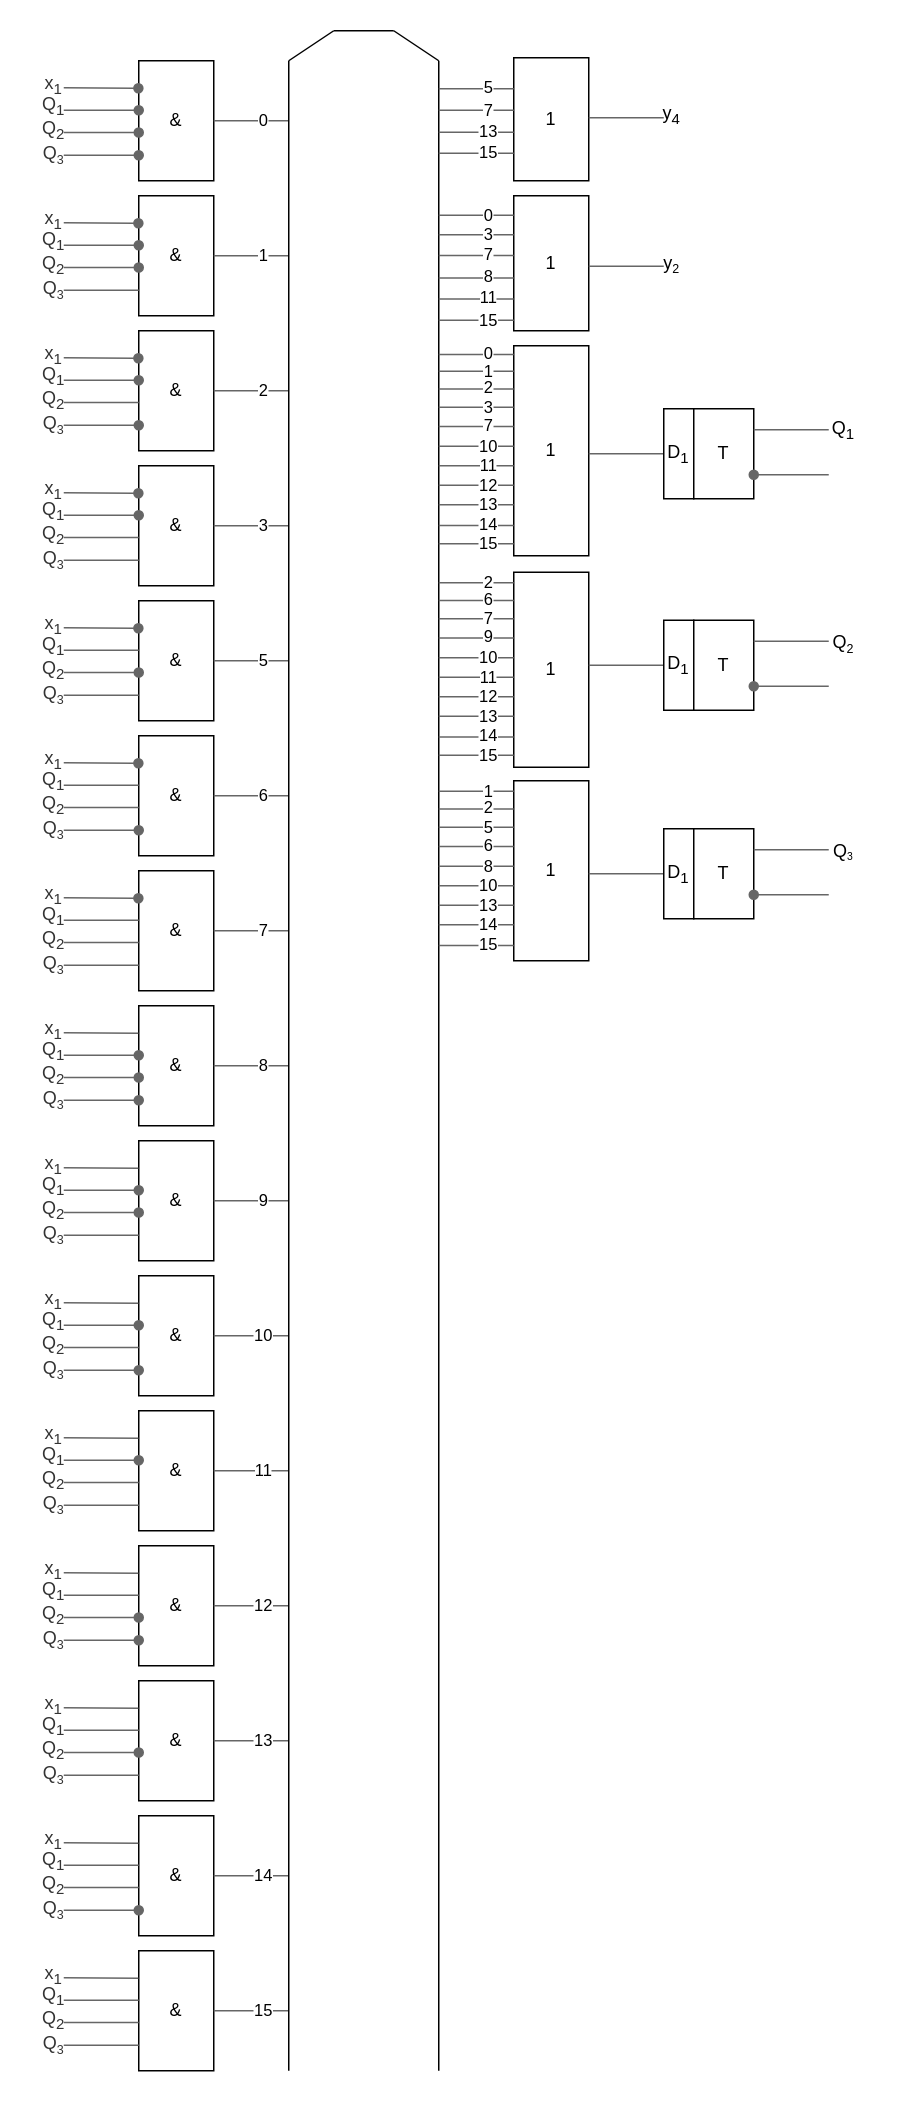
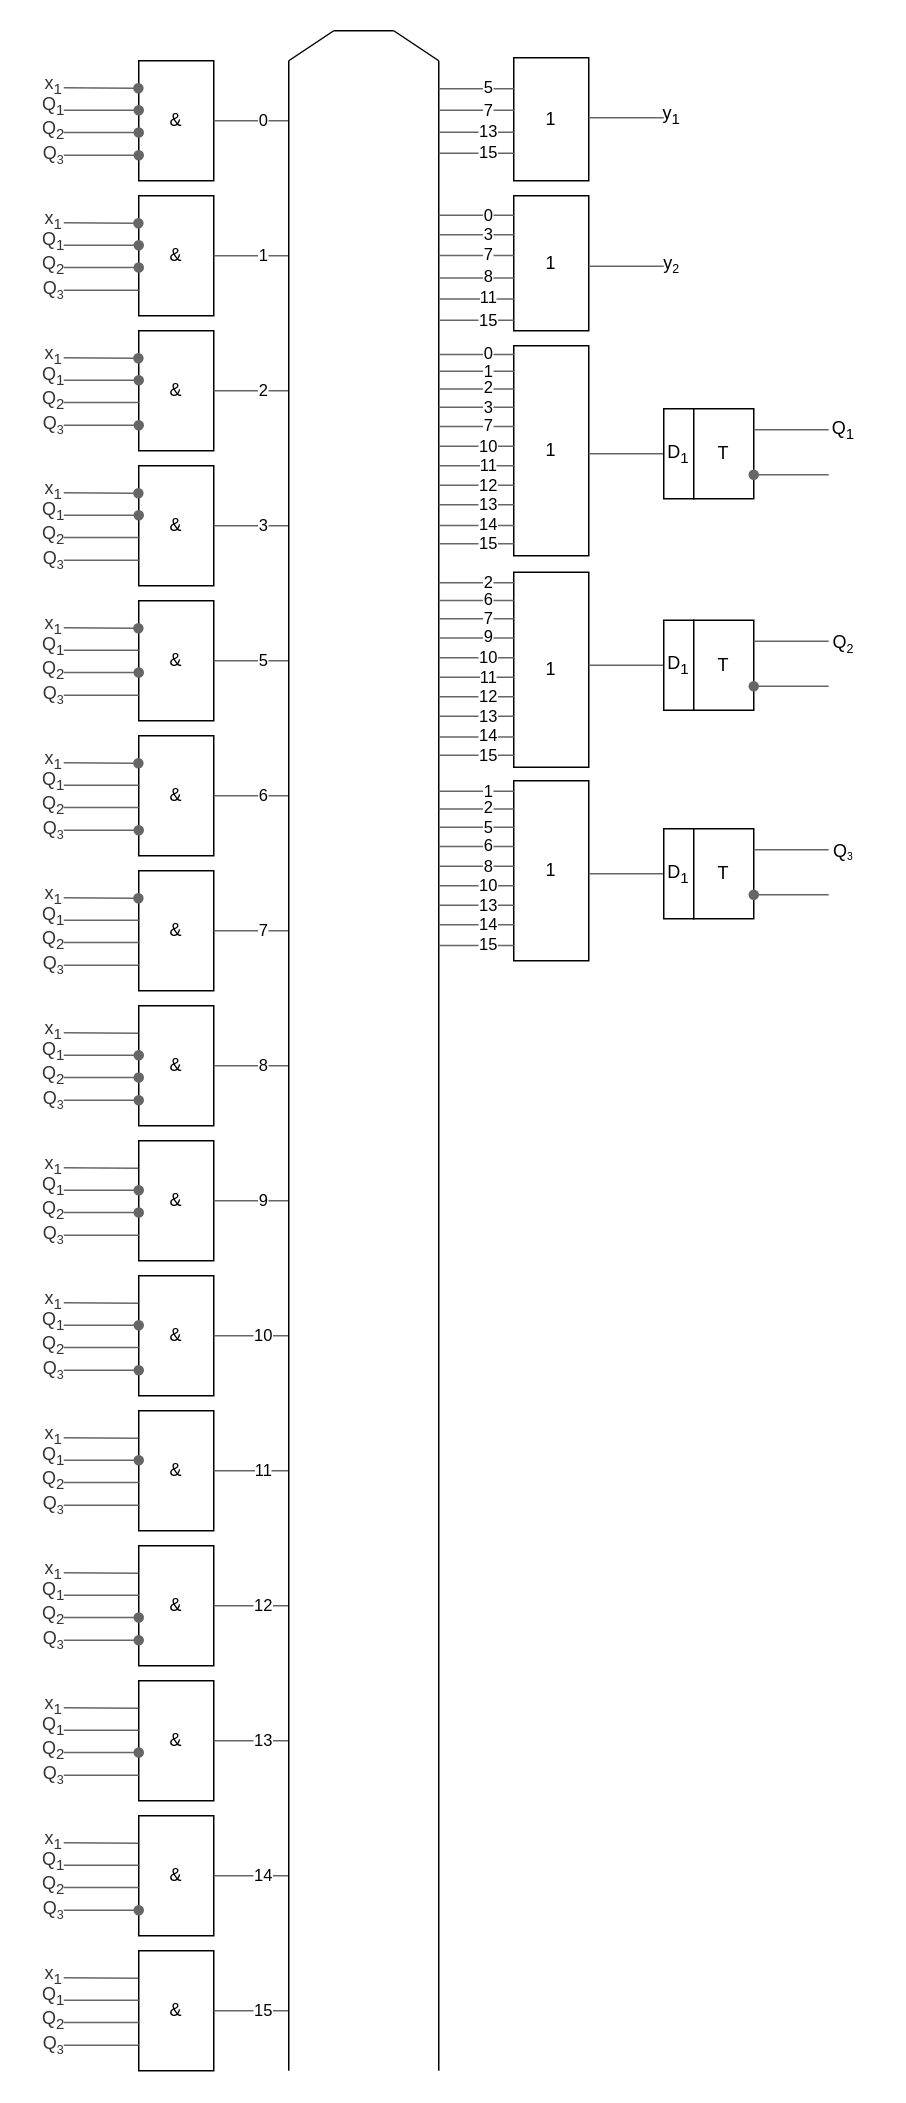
(672, 115) -> (672, 115)
